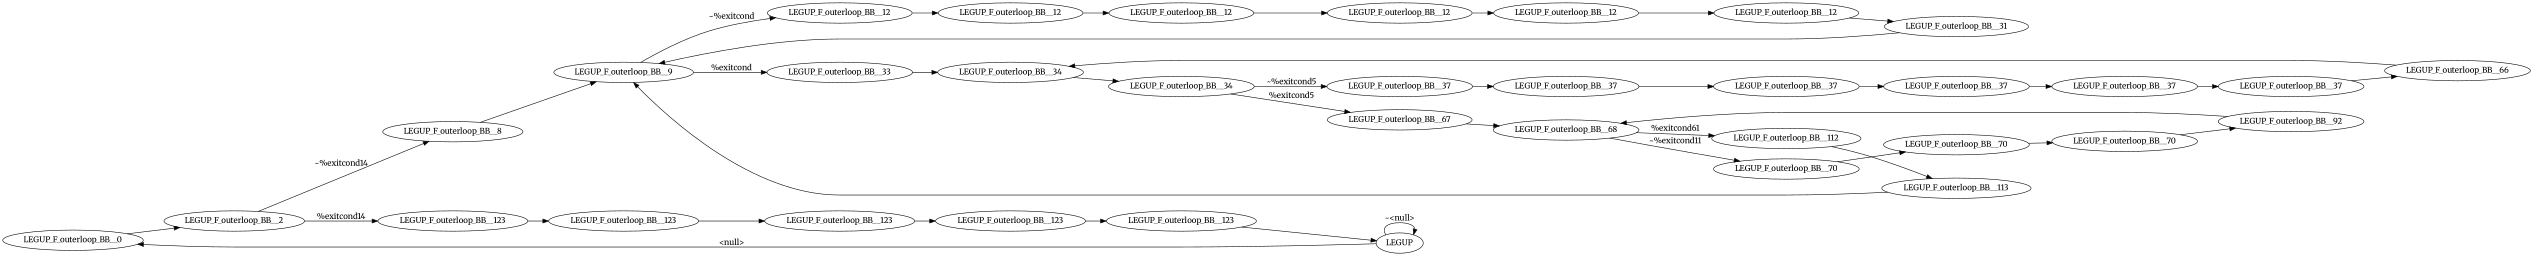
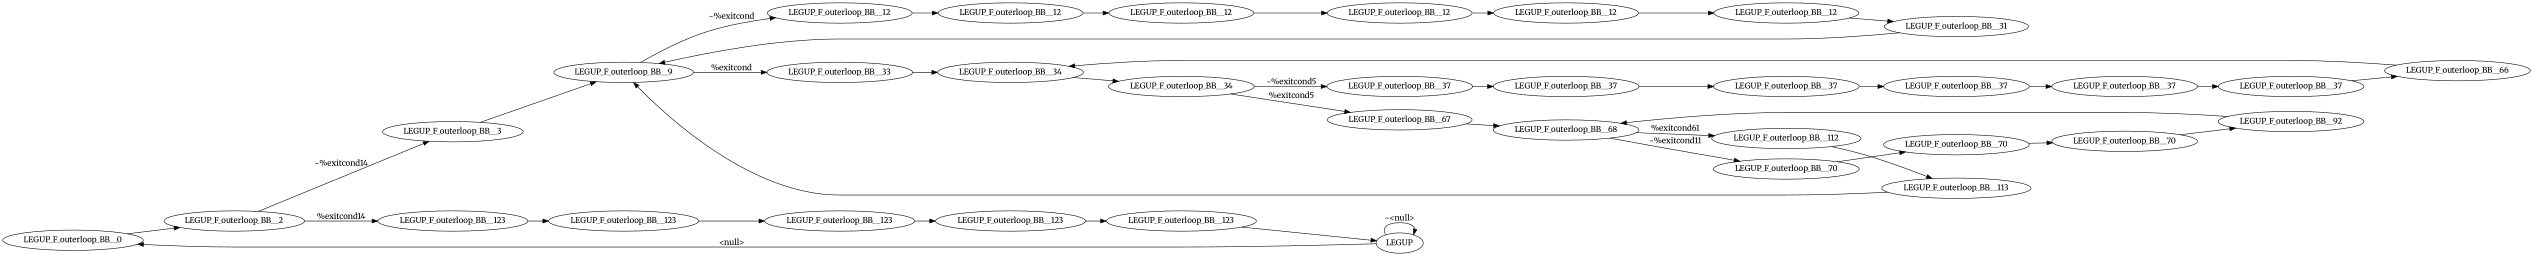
(453, 132) -> (453, 132)
